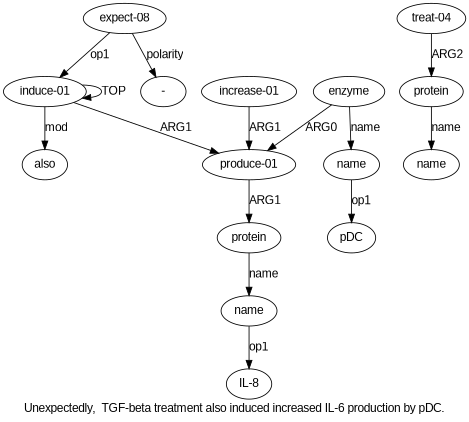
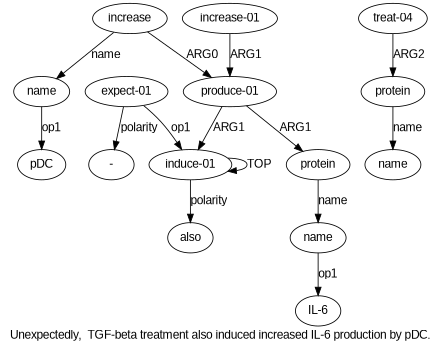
(125, 18) -> (127, 92)
(349, 92) -> (130, 18)
(142, 126) -> (212, 124)
(57, 128) -> (209, 201)
(249, 384) -> (318, 311)
